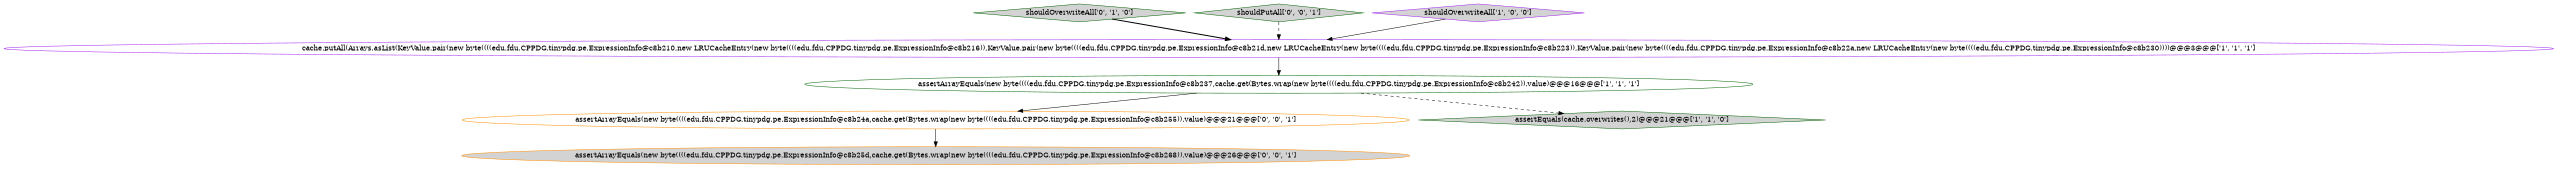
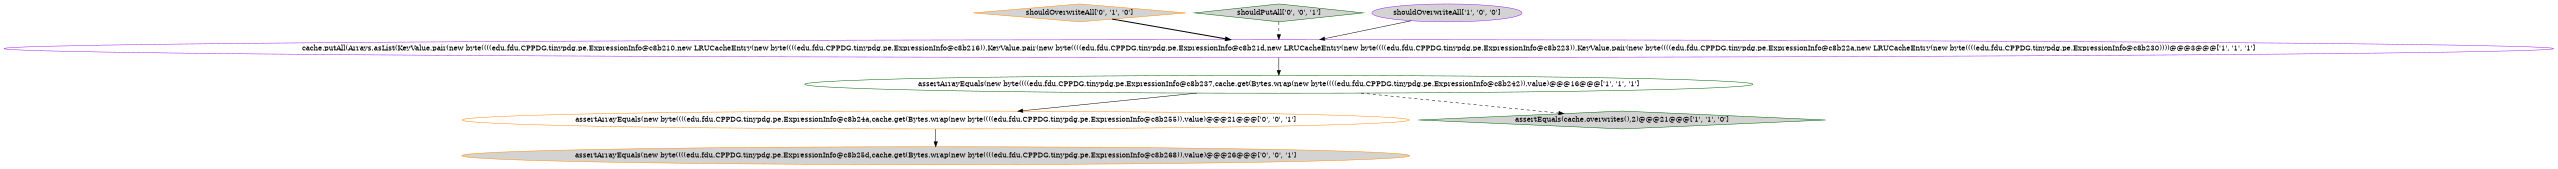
(1080, 13) -> (1080, 13)
(1478, 13) -> (1447, 13)
